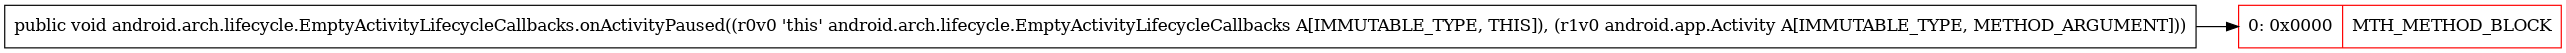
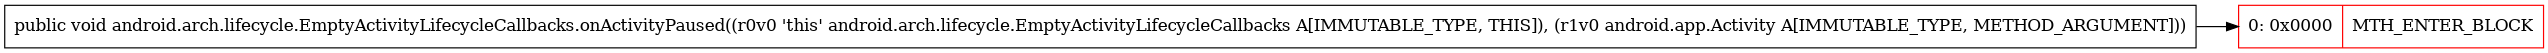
(2452, 26) -> (2443, 26)
